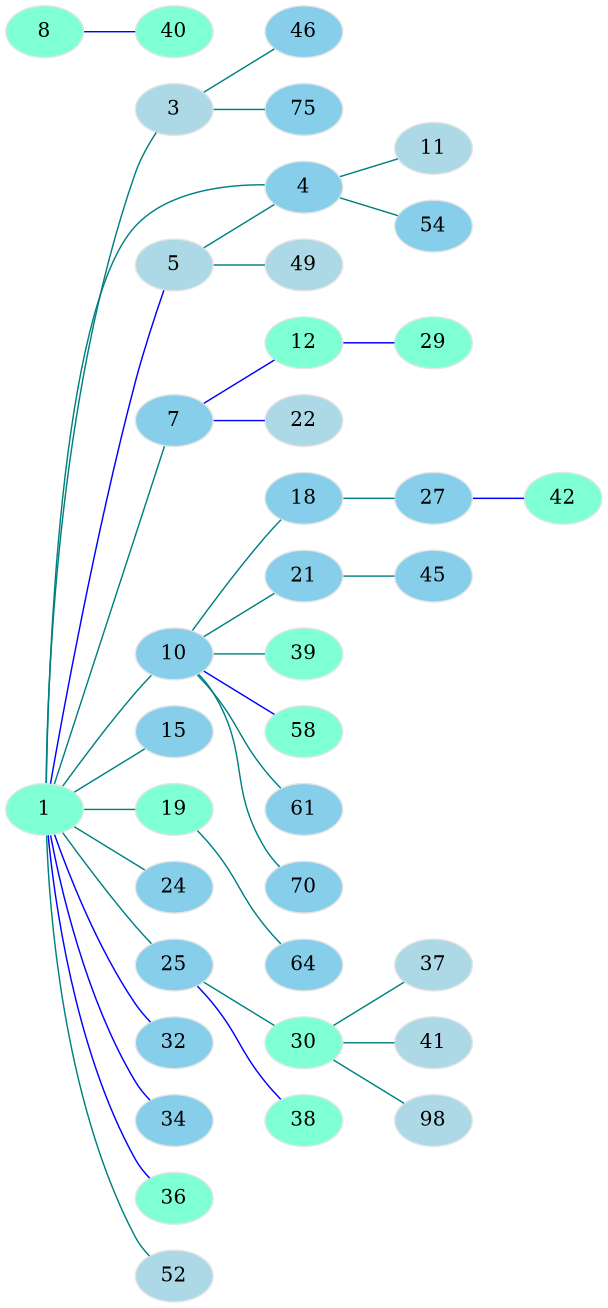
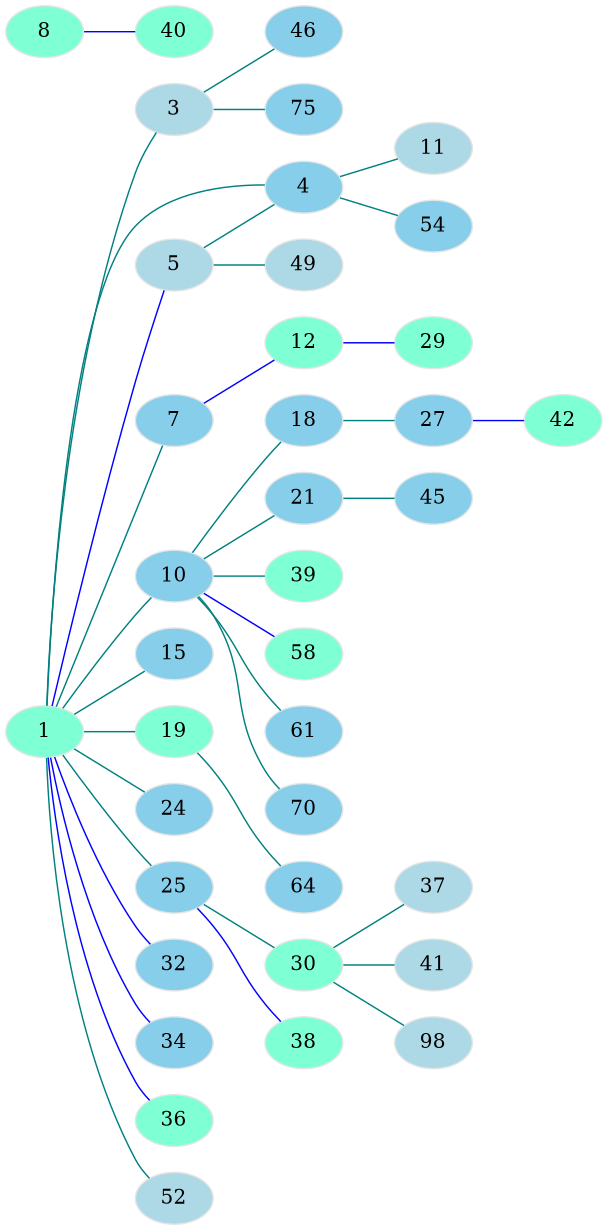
(304, 421) -> none
